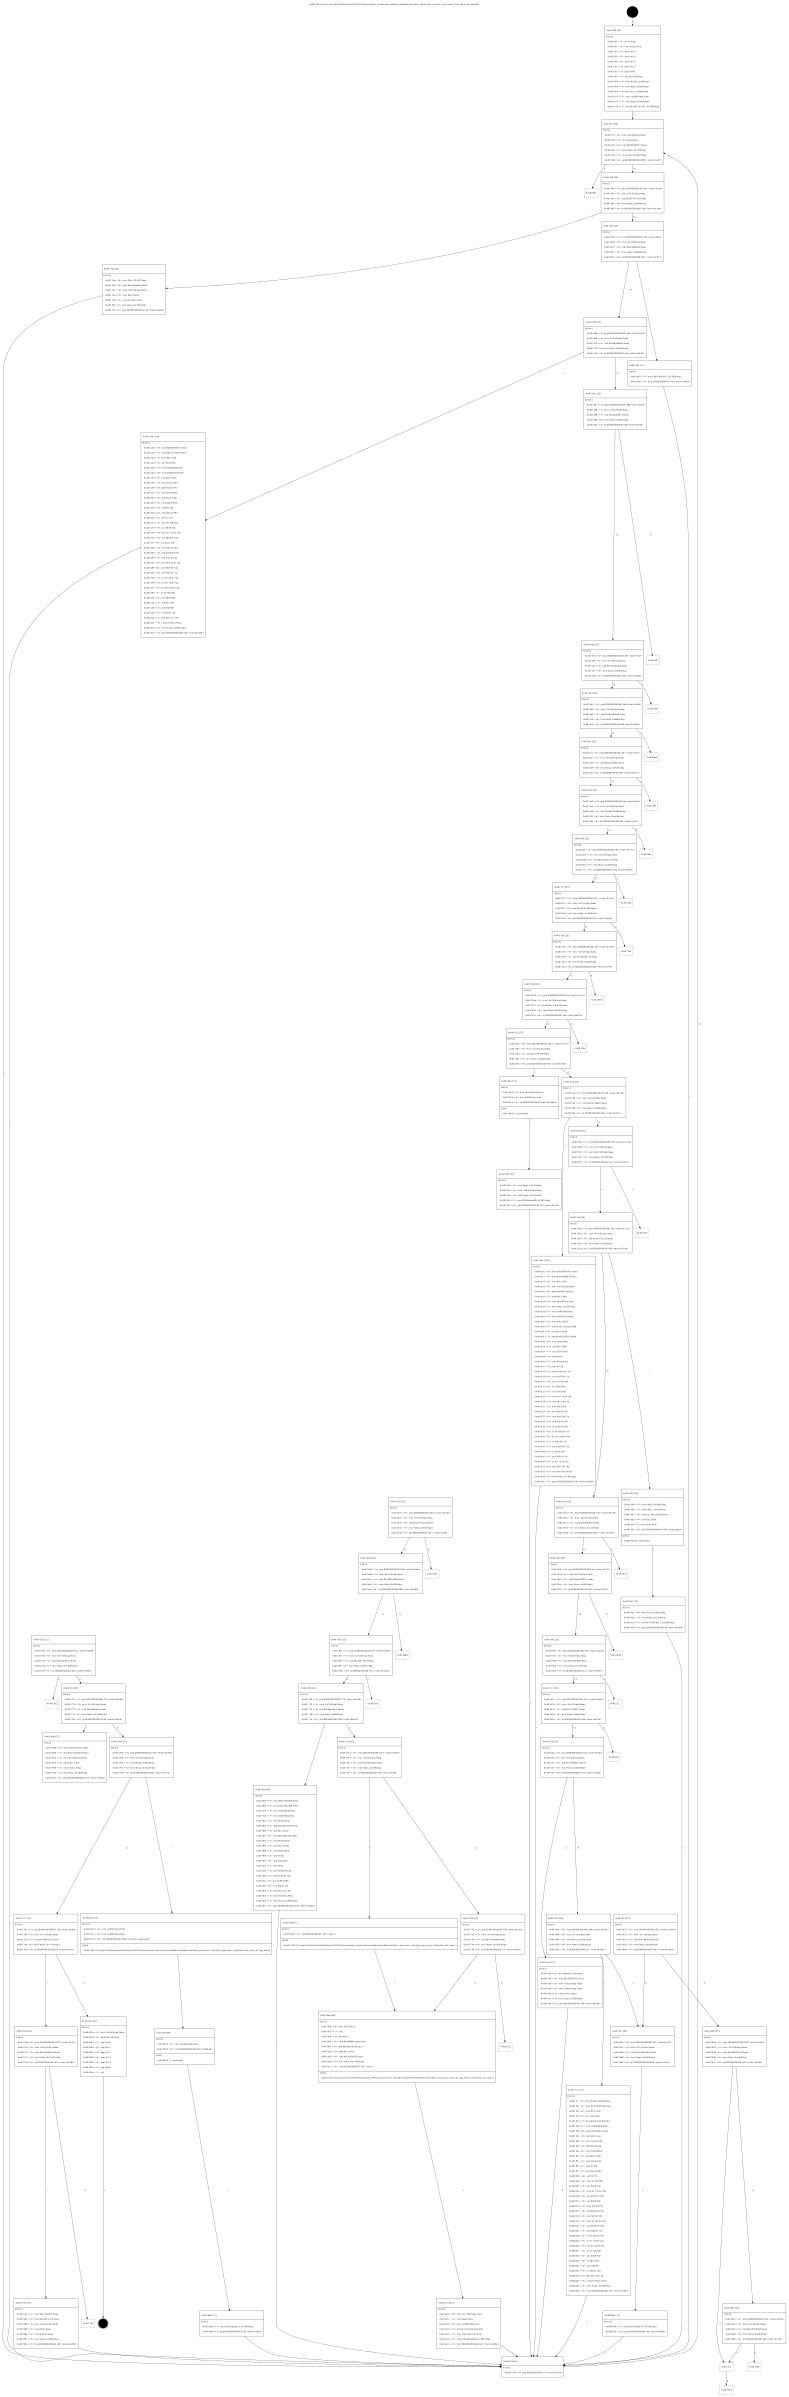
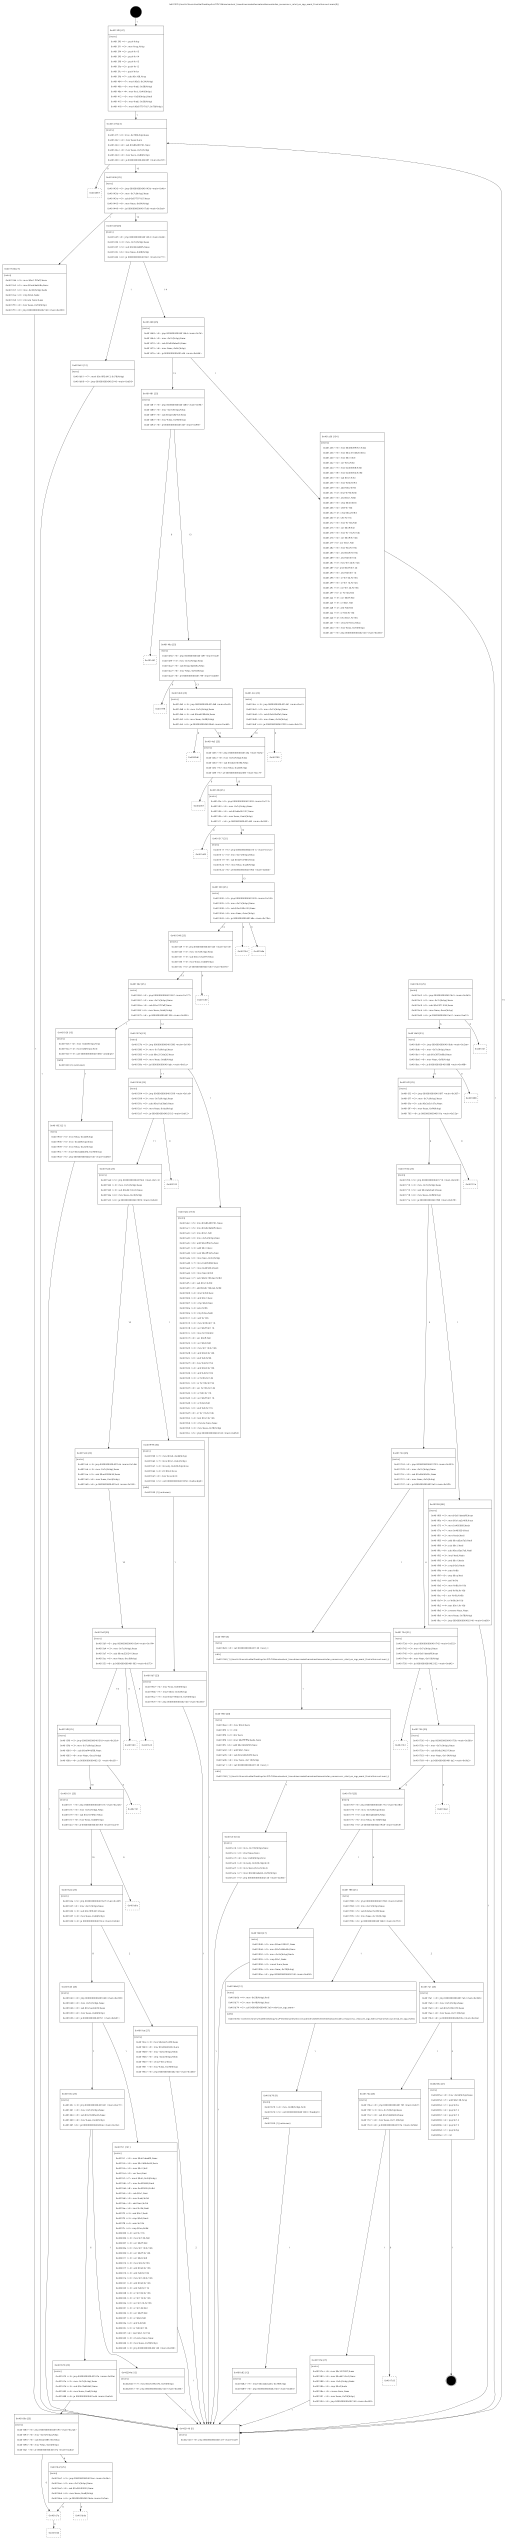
(611, 732) -> (217, 732)
(619, 933) -> (242, 934)
(612, 1552) -> (138, 1704)
(456, 1982) -> (434, 1696)
(644, 1990) -> (86, 2244)
none -> (217, 2186)
